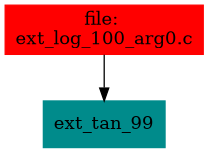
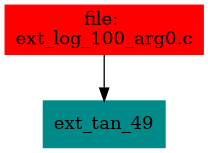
(104, 124) -> (104, 124)
